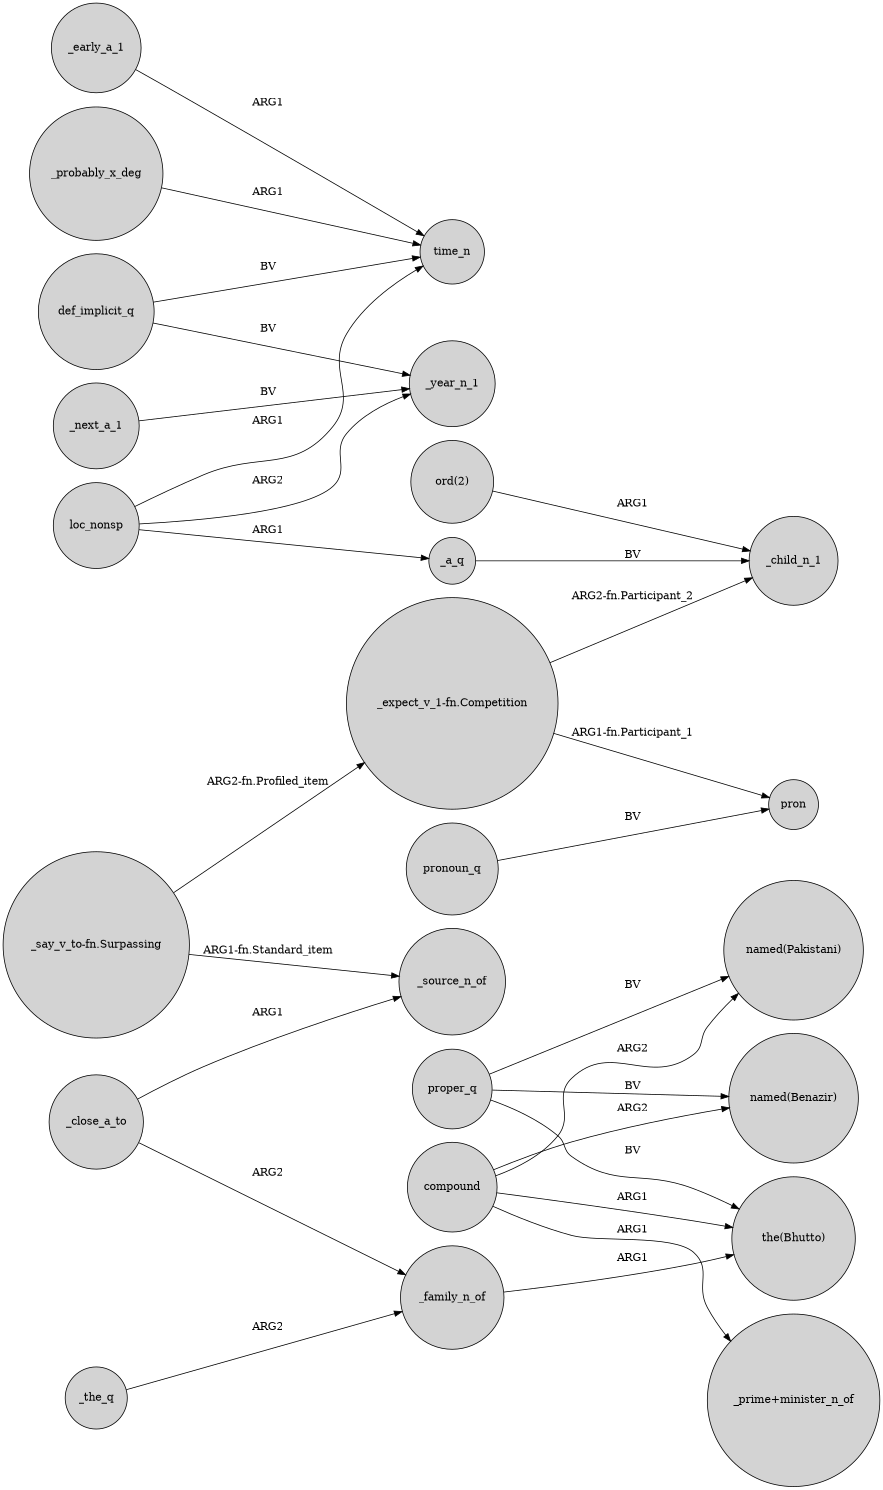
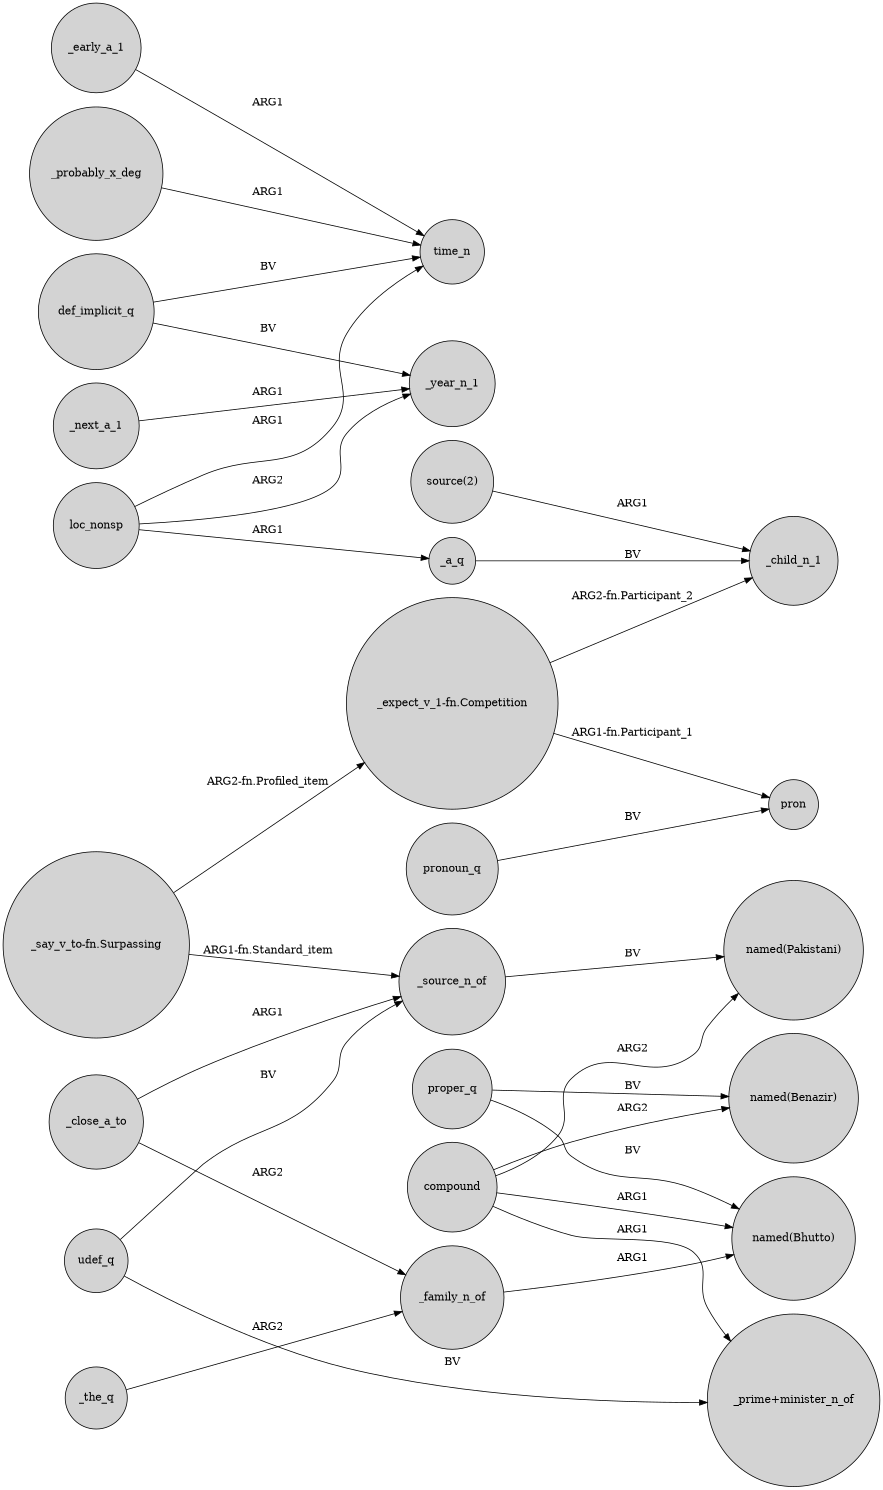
(268, 393) -> (268, 393)
(452, 482) -> (452, 482)
(605, 1027) -> (611, 967)
(794, 1239) -> (794, 1239)
none -> (96, 1261)
